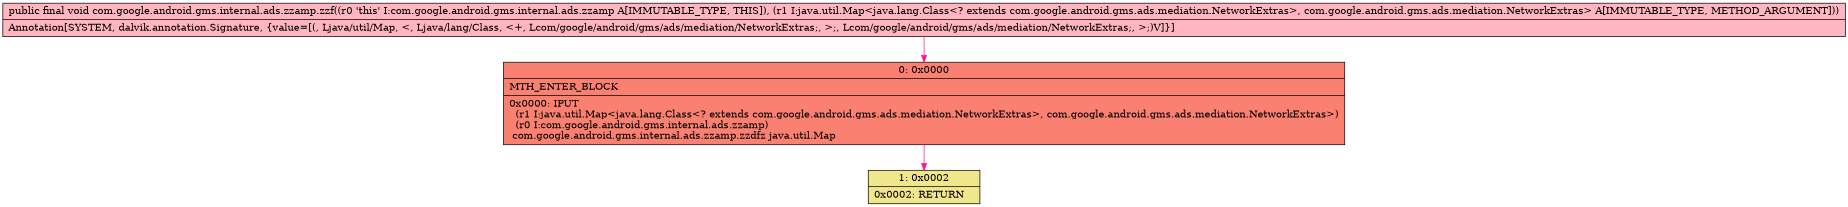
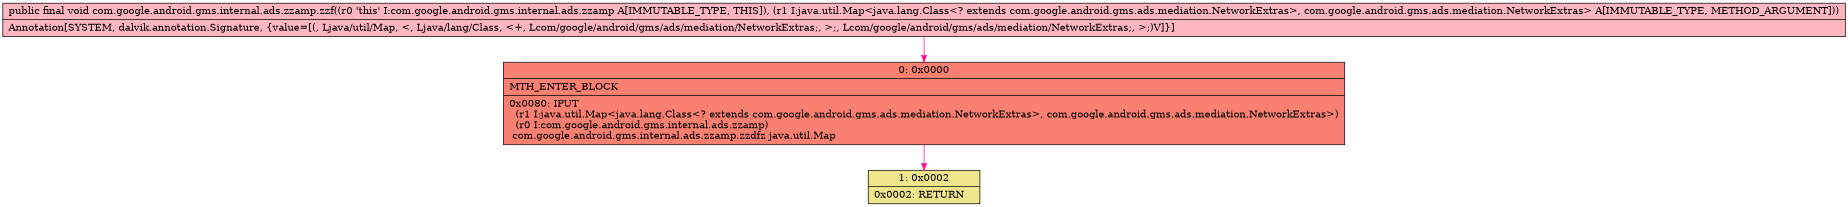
(547, 104) -> (547, 104)
